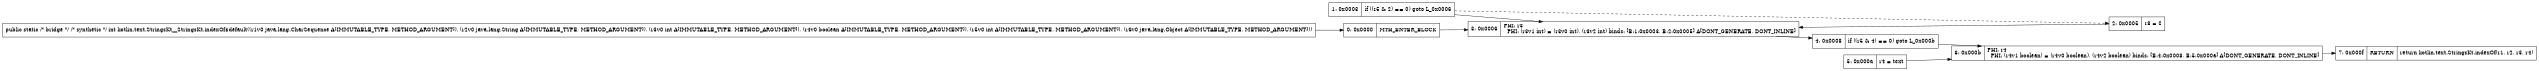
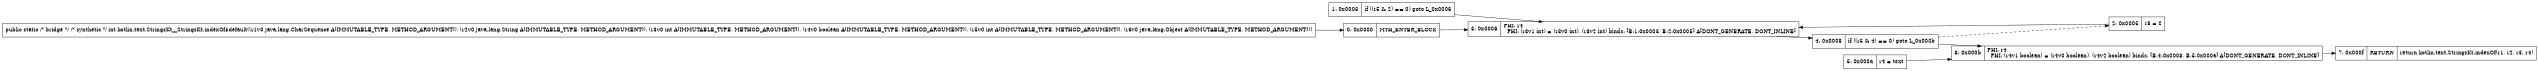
(1780, 17) -> (2022, 32)
(1514, 26) -> (1514, 26)
